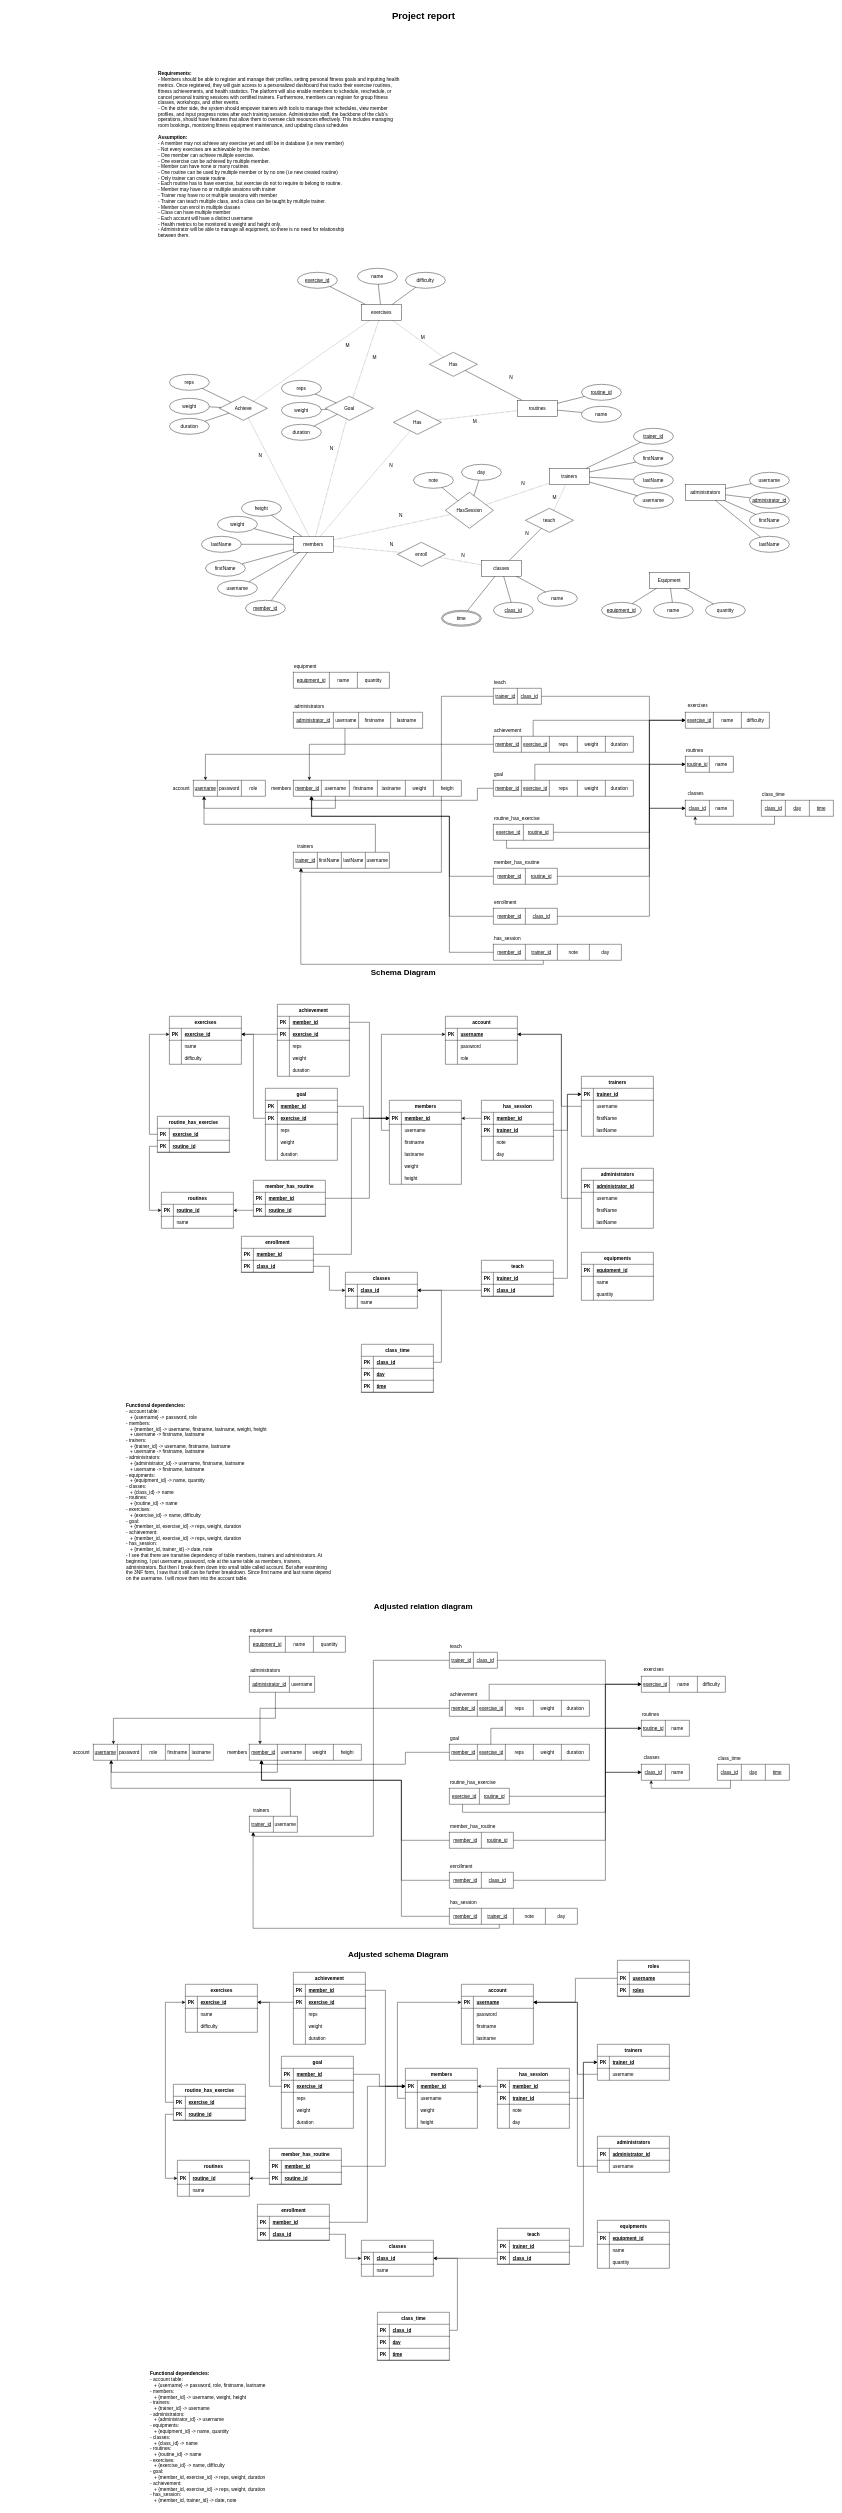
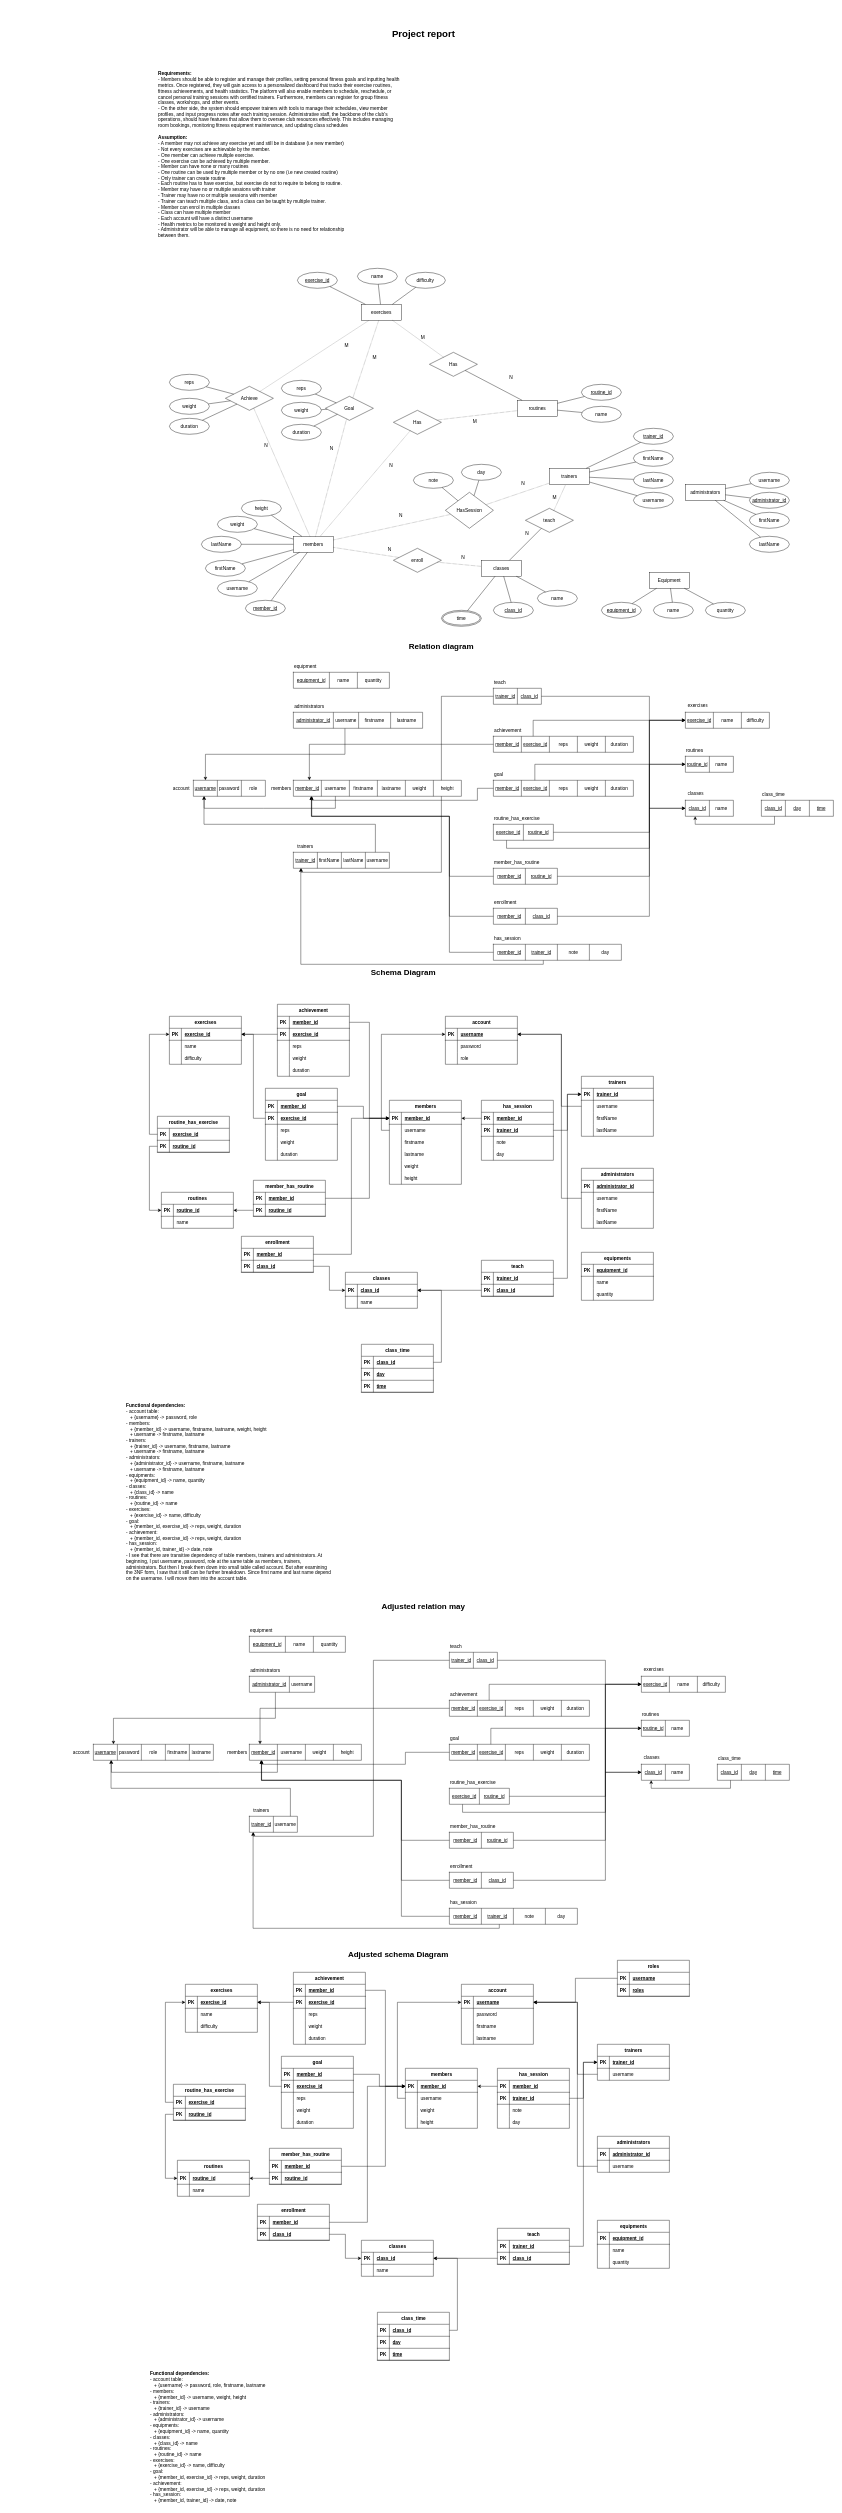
(423, 16) -> (423, 34)
(243, 408) -> (249, 398)
(421, 554) -> (417, 560)
none -> (441, 646)
(423, 1606) -> (423, 1606)
